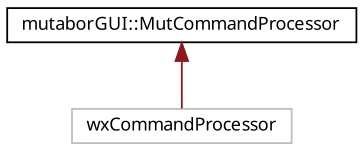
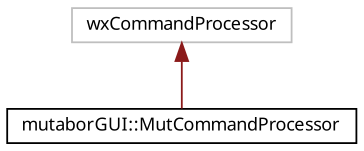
(182, 85) -> (182, 85)
